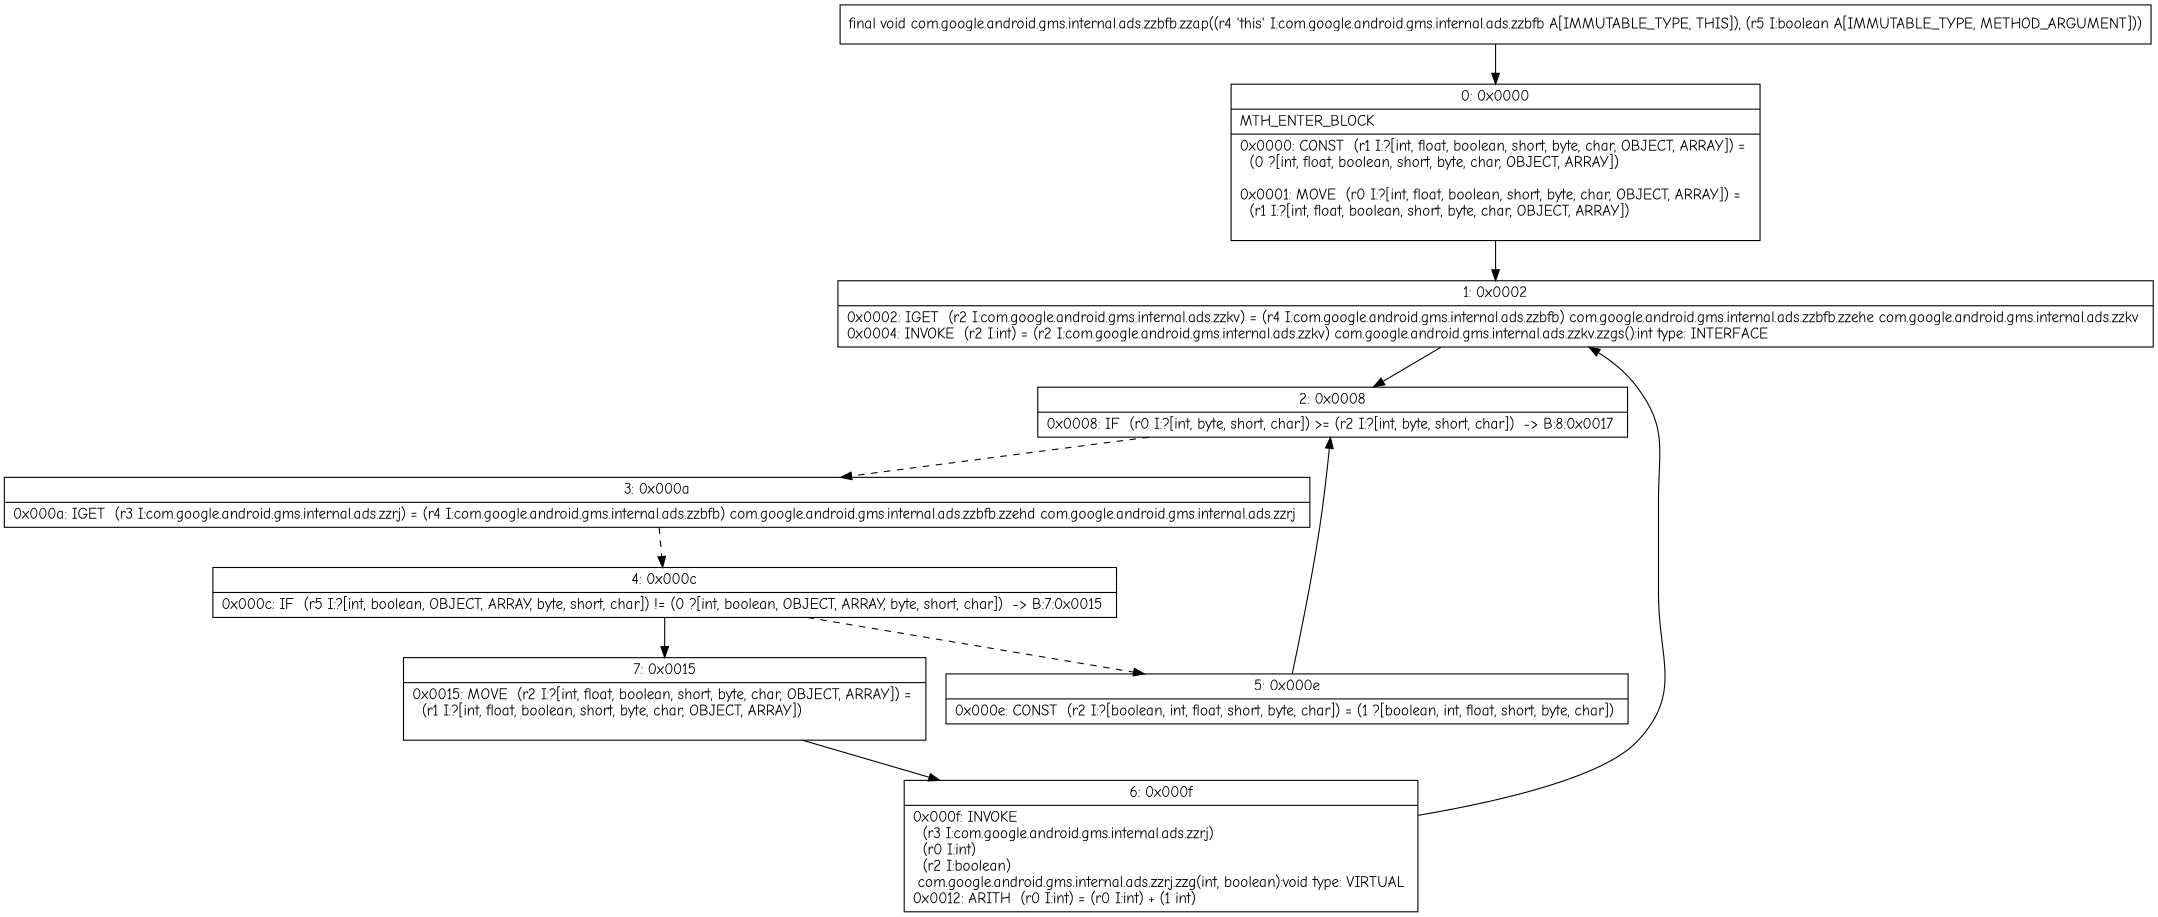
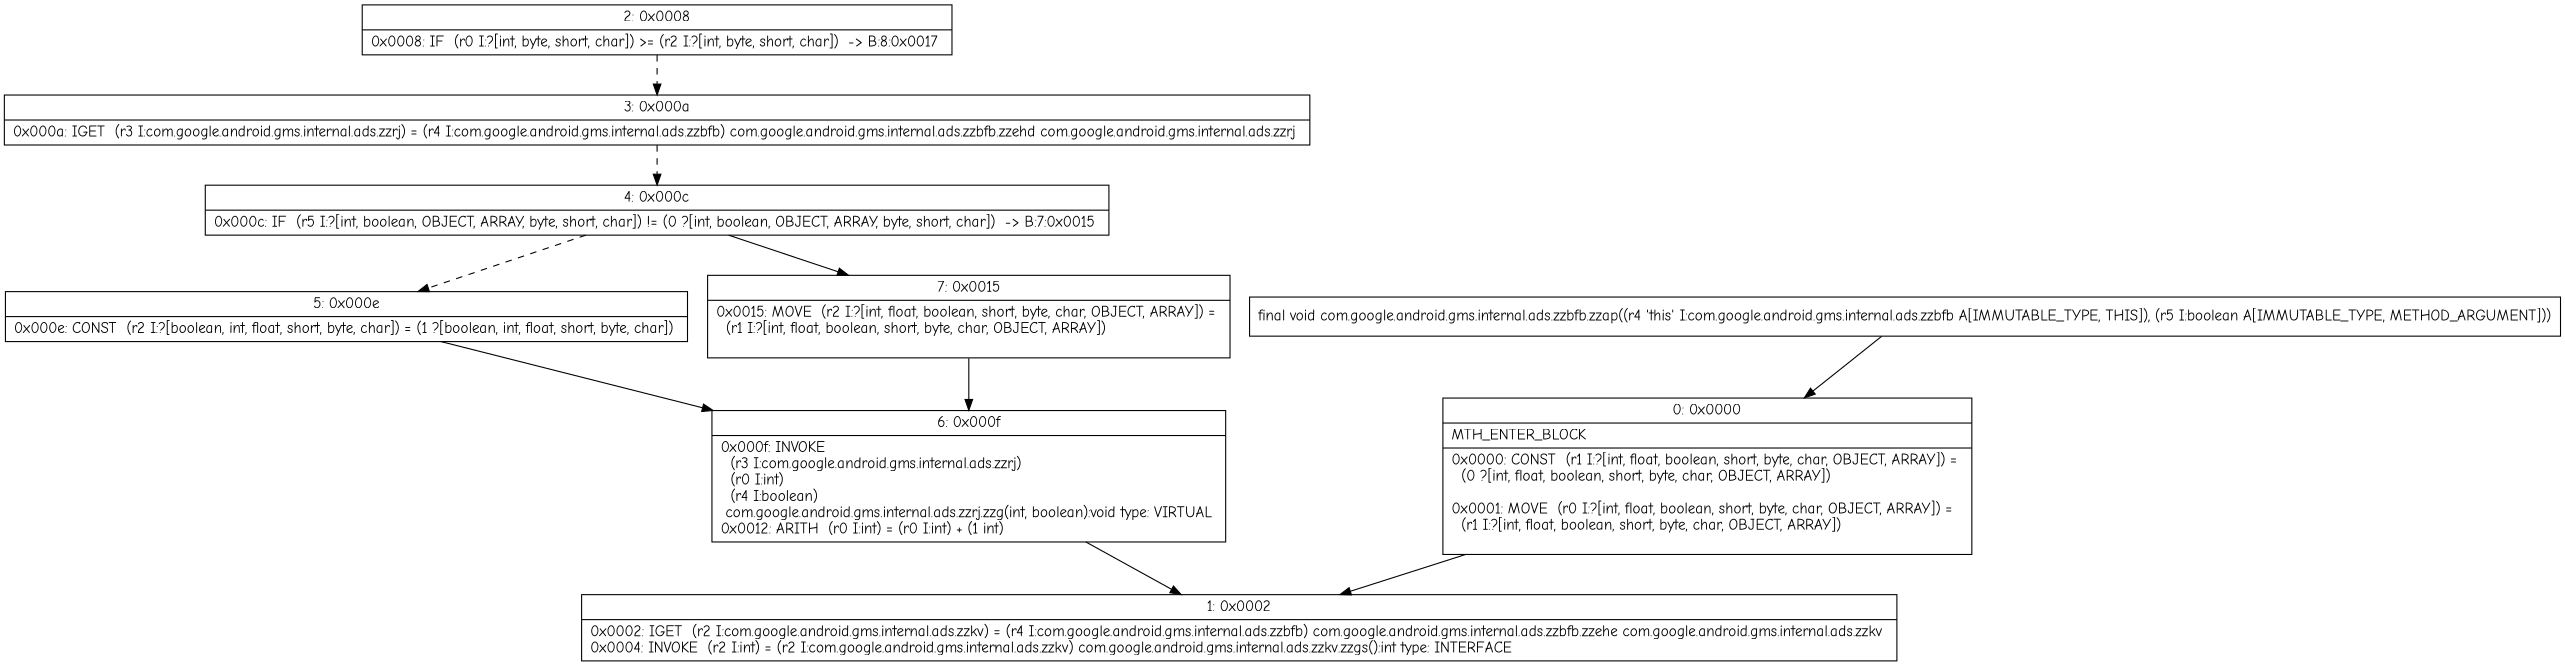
(1412, 364) -> none
(1314, 562) -> (572, 375)
(962, 866) -> (770, 496)
